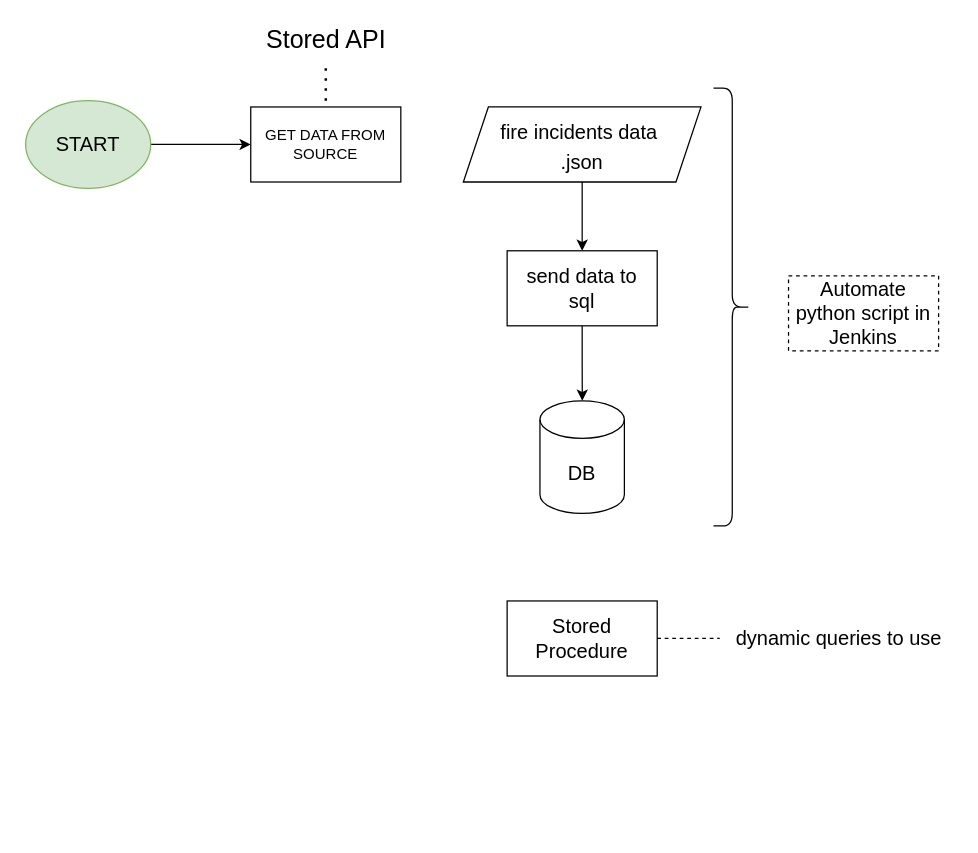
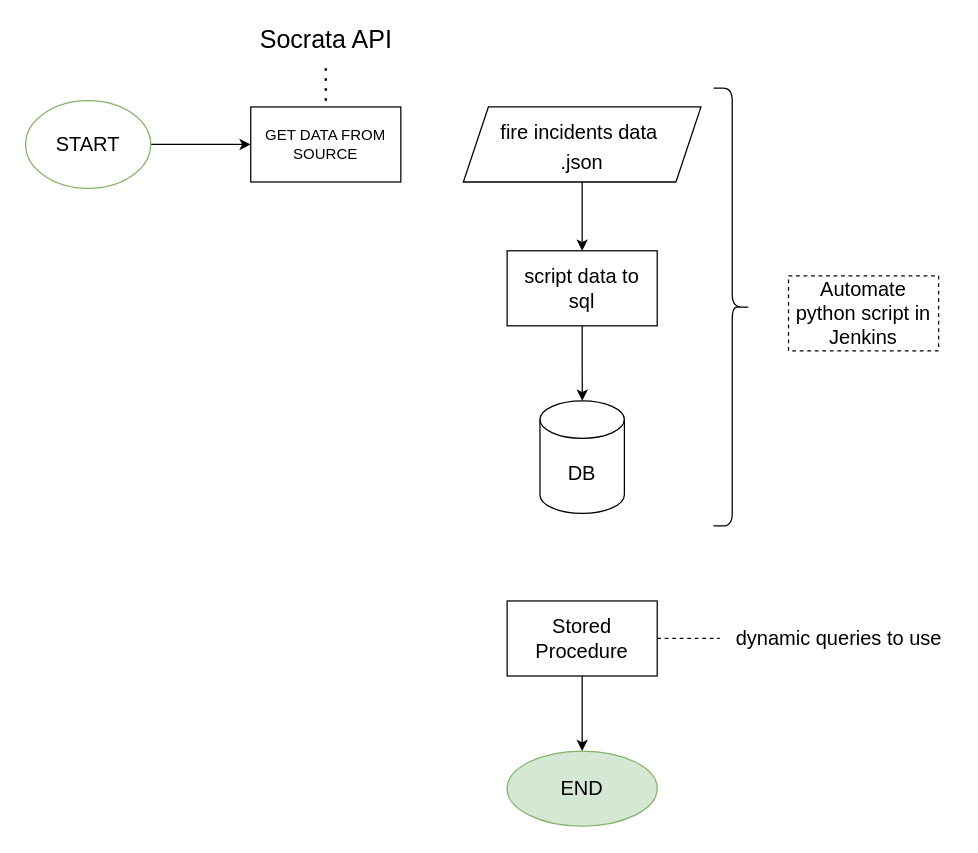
(326, 38) -> (326, 38)
(88, 144) -> (88, 144)
(582, 288) -> (582, 288)
none -> (582, 709)
none -> (582, 788)
